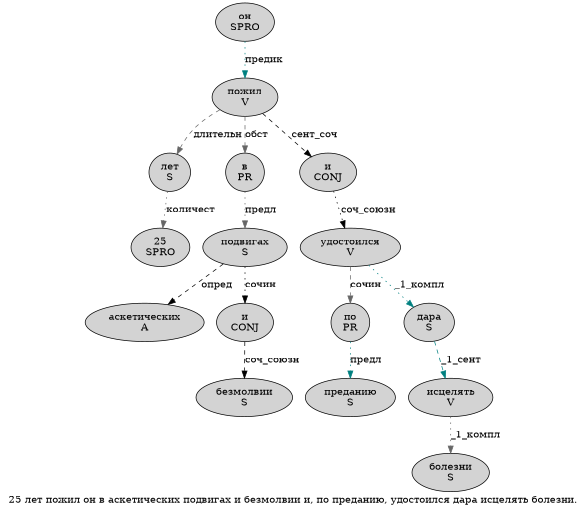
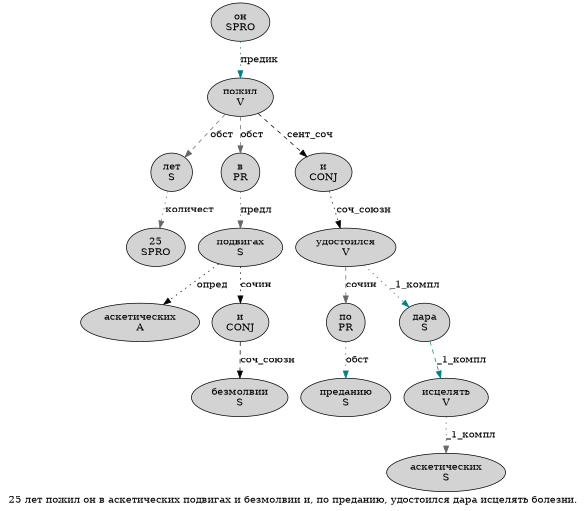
(218, 135) -> (222, 135)
(199, 282) -> (194, 282)
(366, 360) -> (357, 360)
(461, 360) -> (462, 360)
(451, 473) -> (446, 473)
